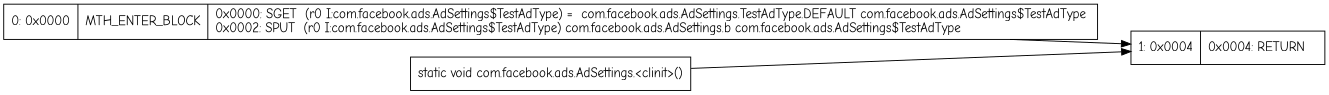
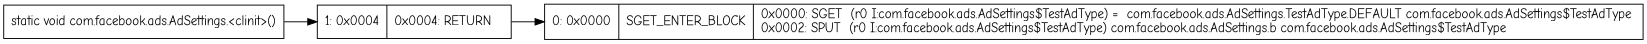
(143, 21) -> (686, 21)
(1066, 42) -> (523, 22)
